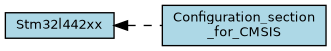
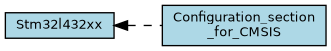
(60, 25) -> (60, 25)
